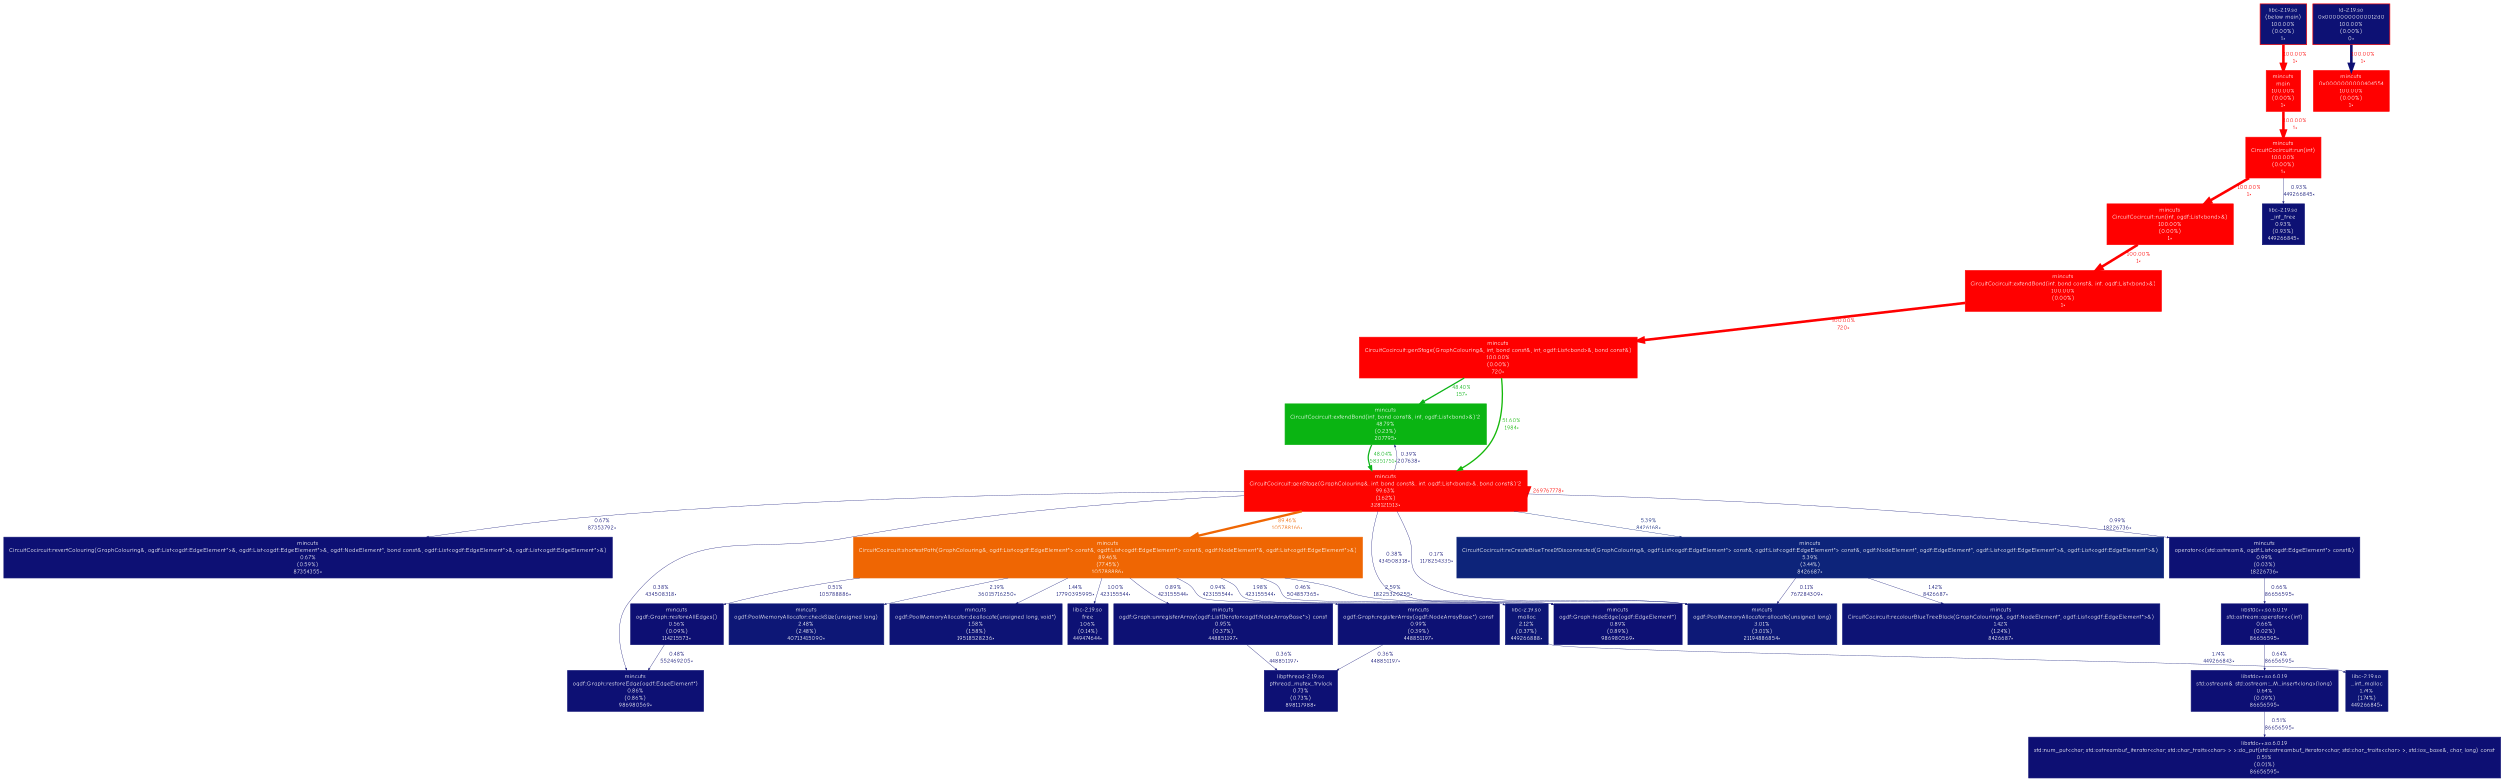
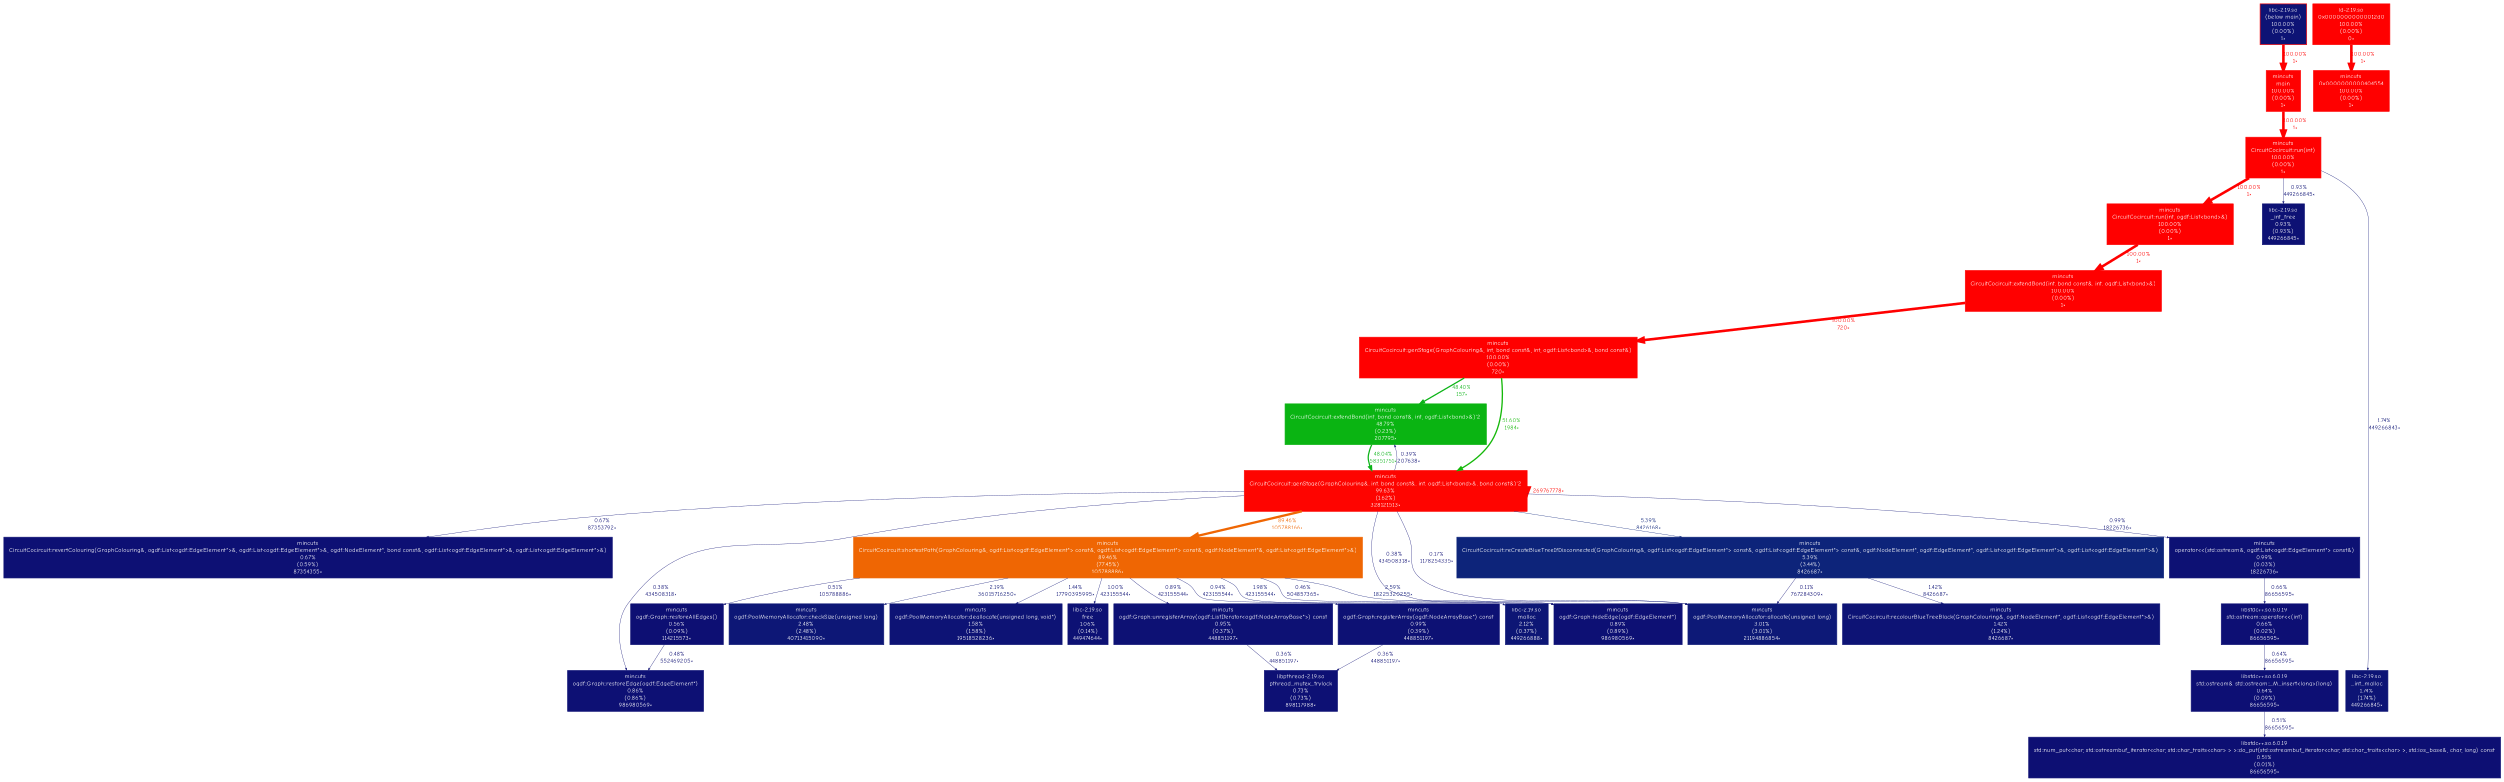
(2351, 24) -> (2351, 24)
(2351, 54) -> (2351, 54)
(1946, 658) -> (2369, 408)
